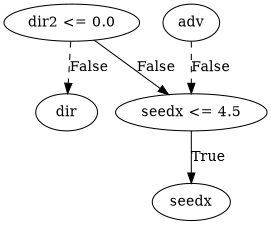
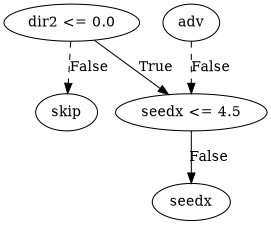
(156, 68) -> (156, 68)
(67, 112) -> (67, 112)
(209, 157) -> (209, 157)
